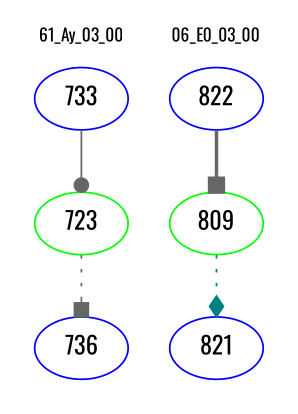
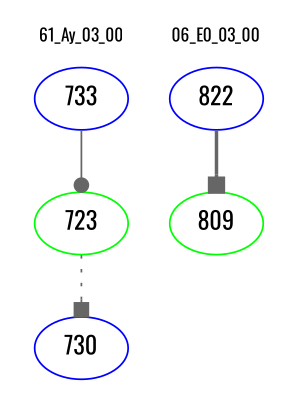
(81, 348) -> (81, 348)
(216, 348) -> none
